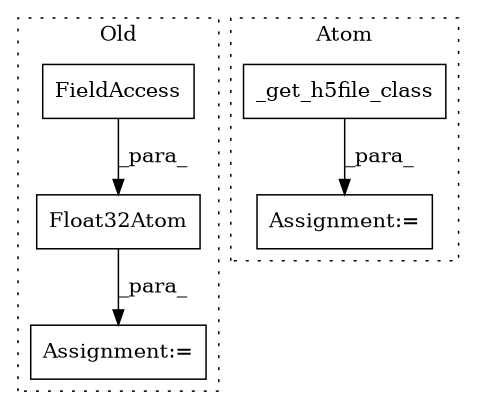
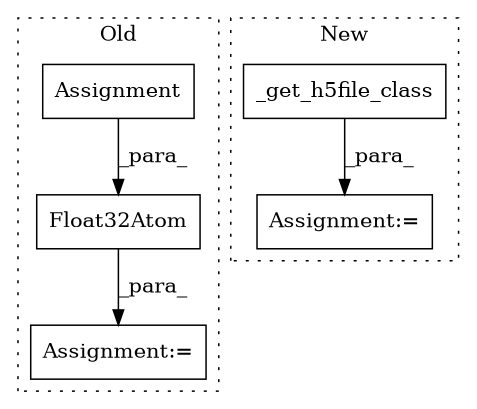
(345, 35) -> (345, 35)
(118, 91) -> (118, 91)
